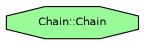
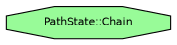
(72, 23) -> (88, 23)
